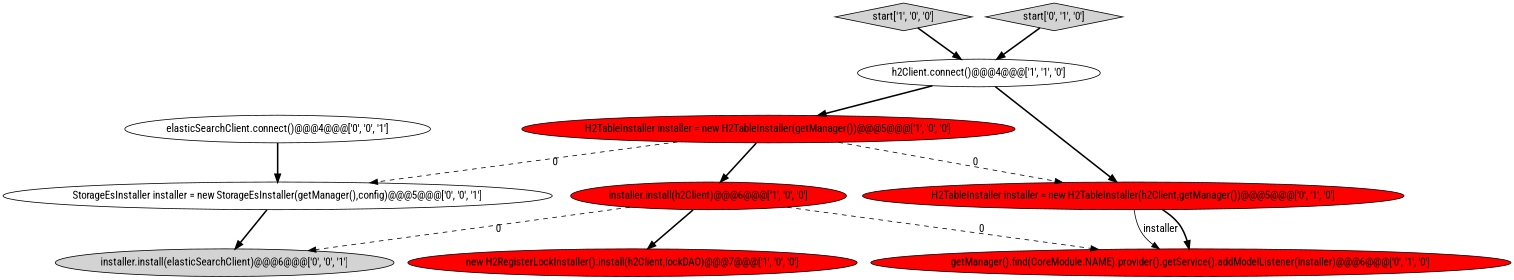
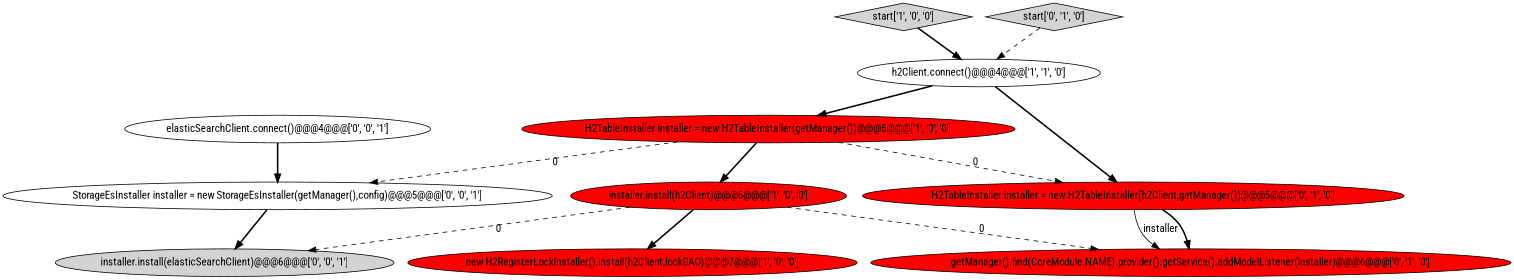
(1022, 41) -> (1022, 41)
